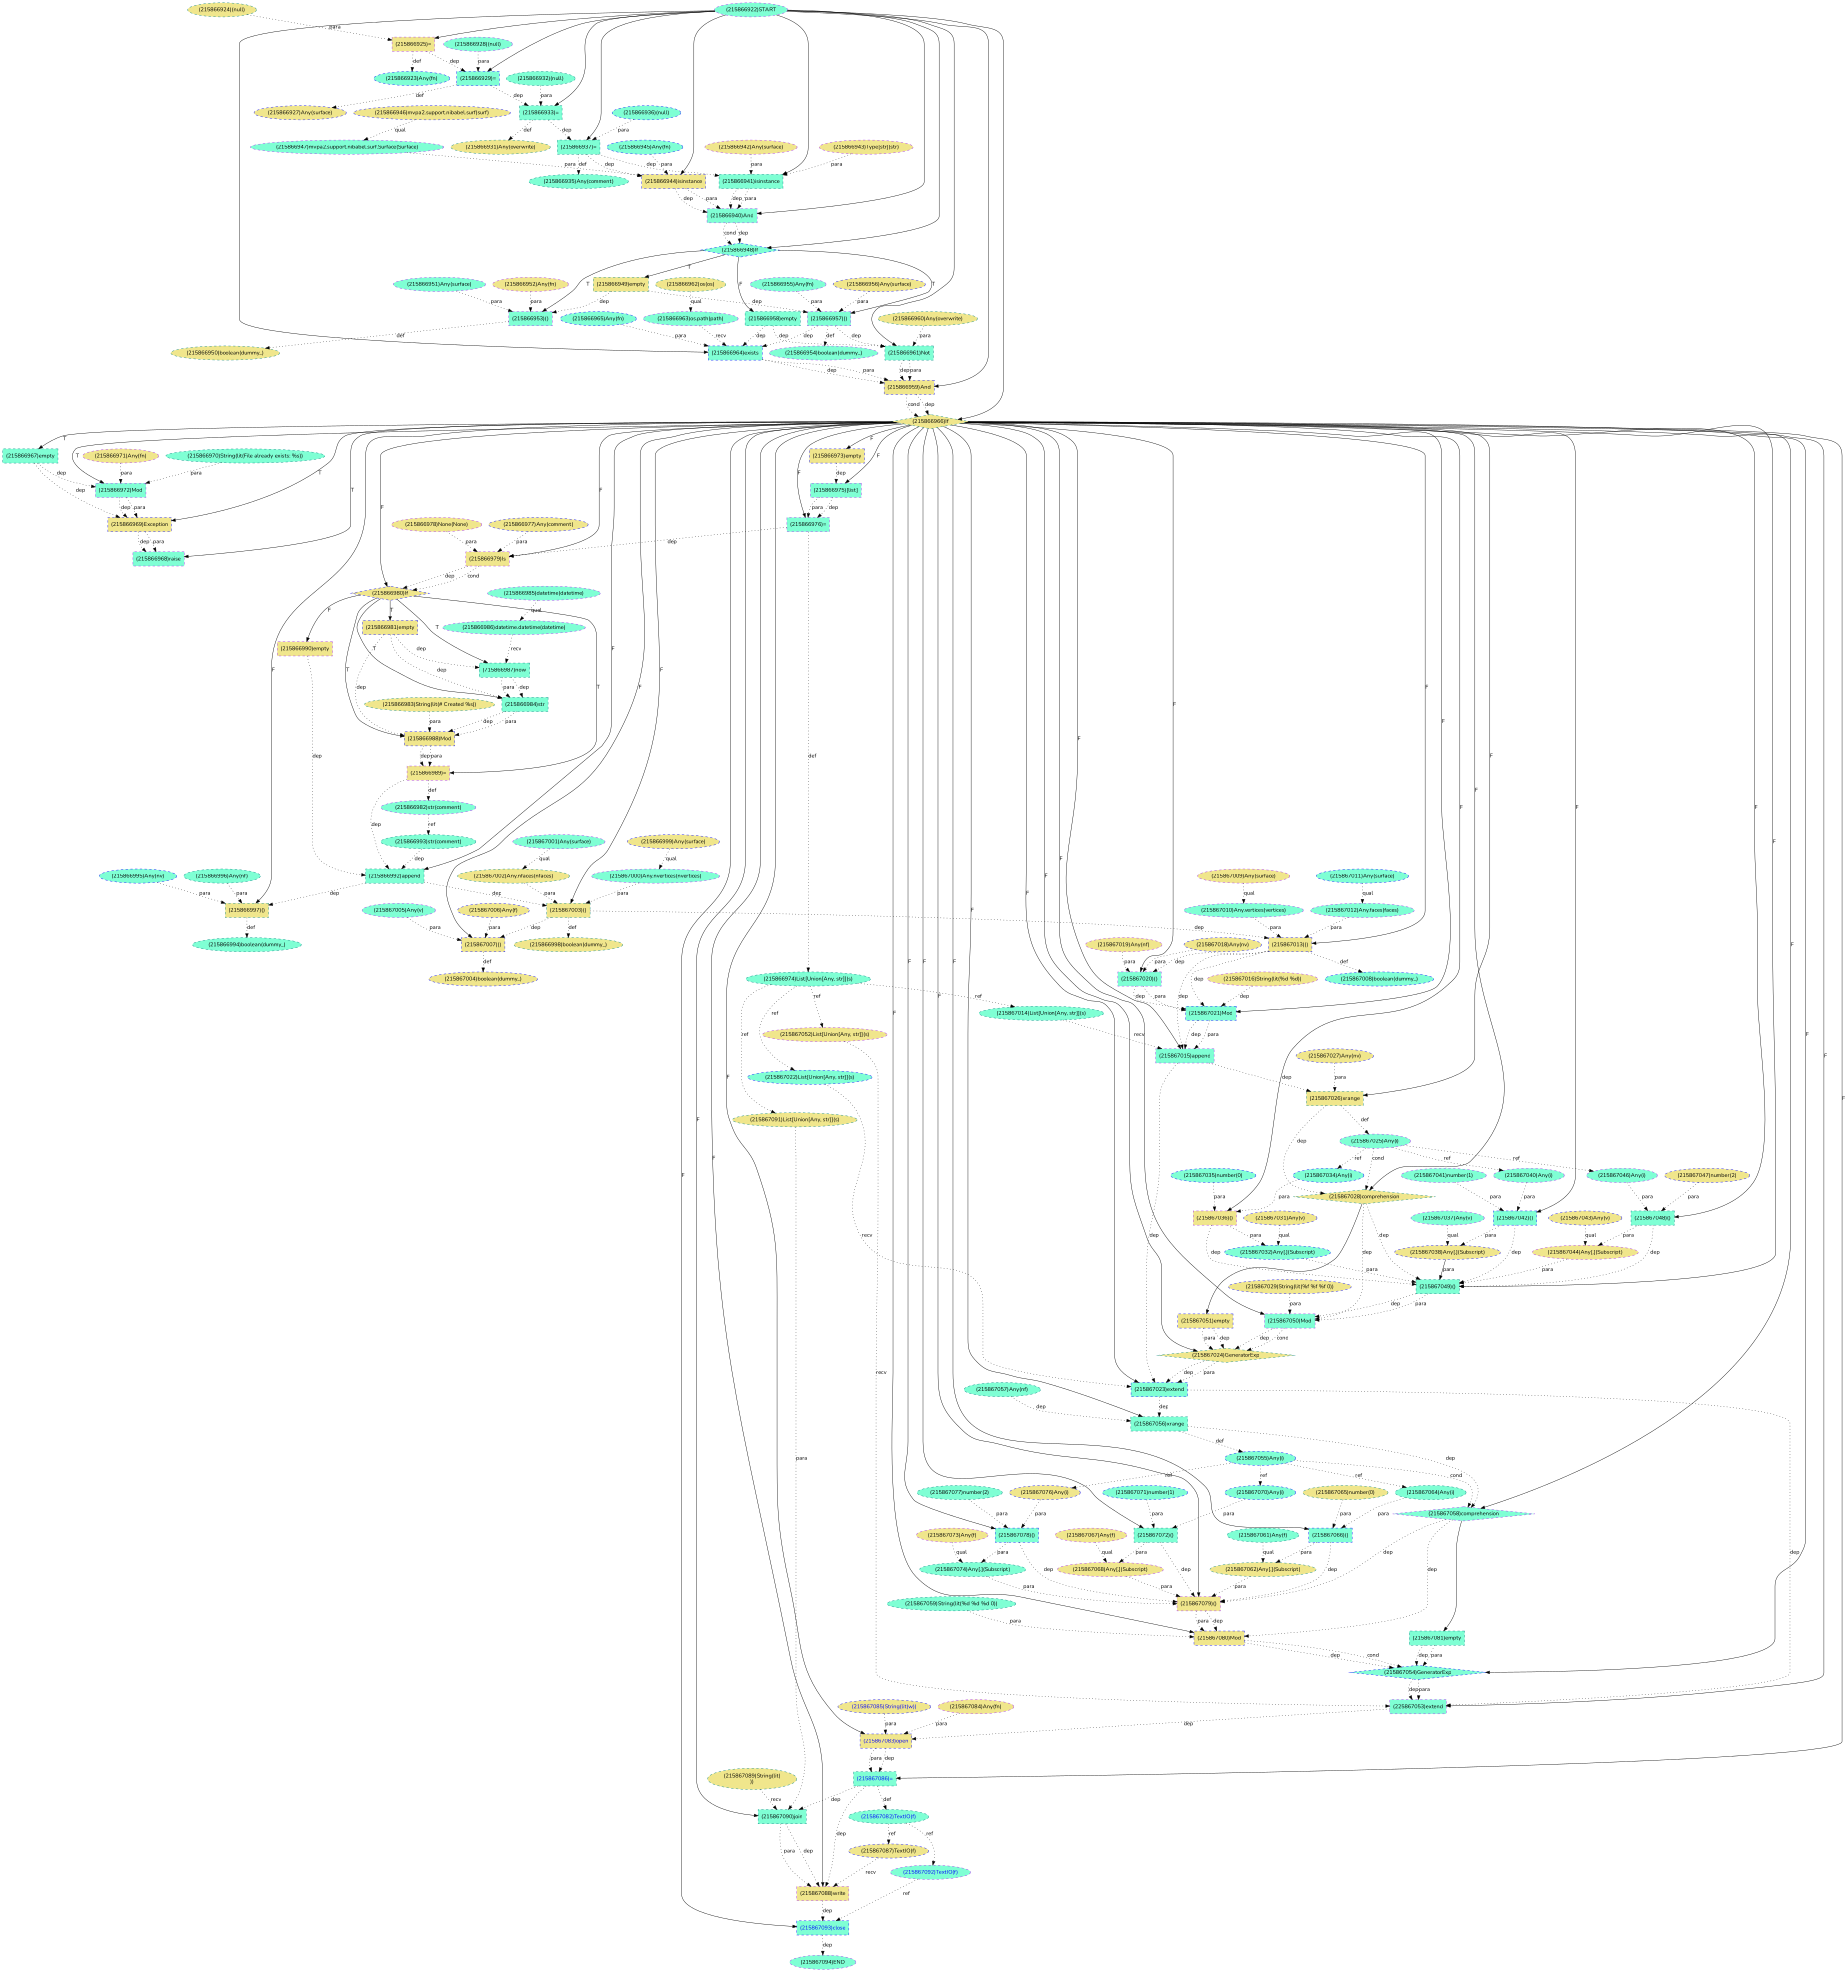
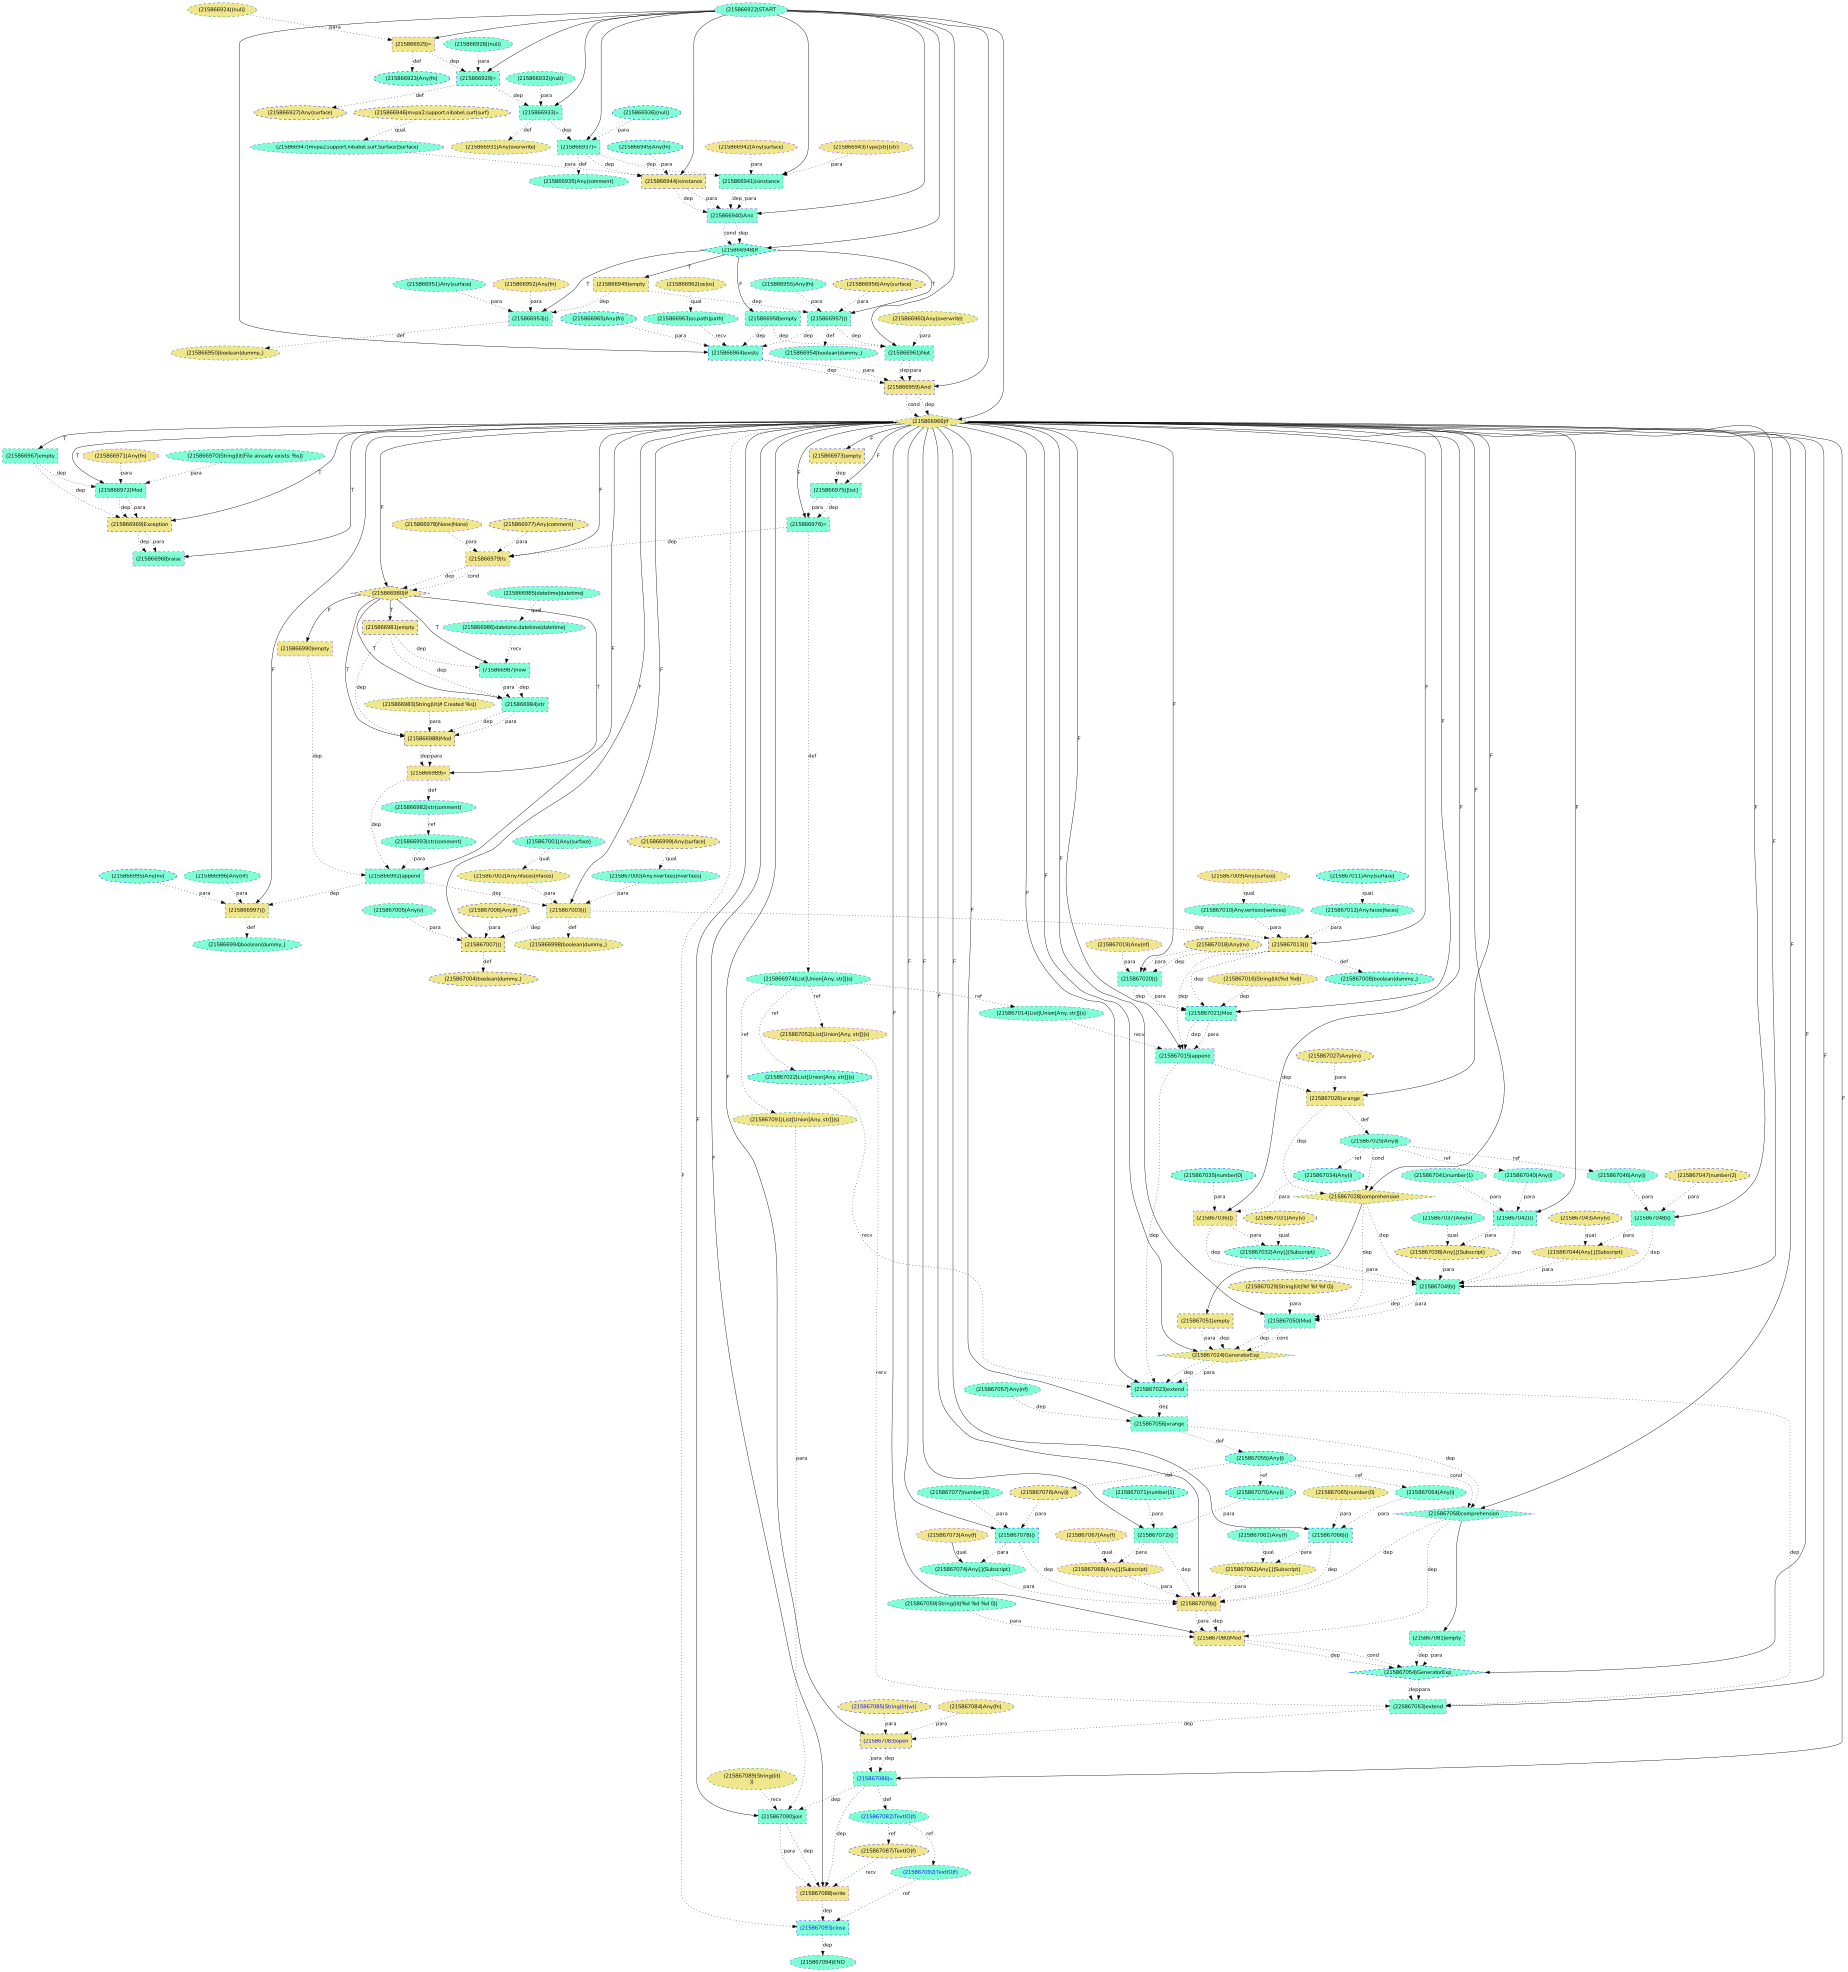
(419, 859) -> (419, 859)
(682, 1138) -> (682, 1138)
(1443, 1268) -> (1443, 1268)
(954, 1552) -> (954, 1552)
